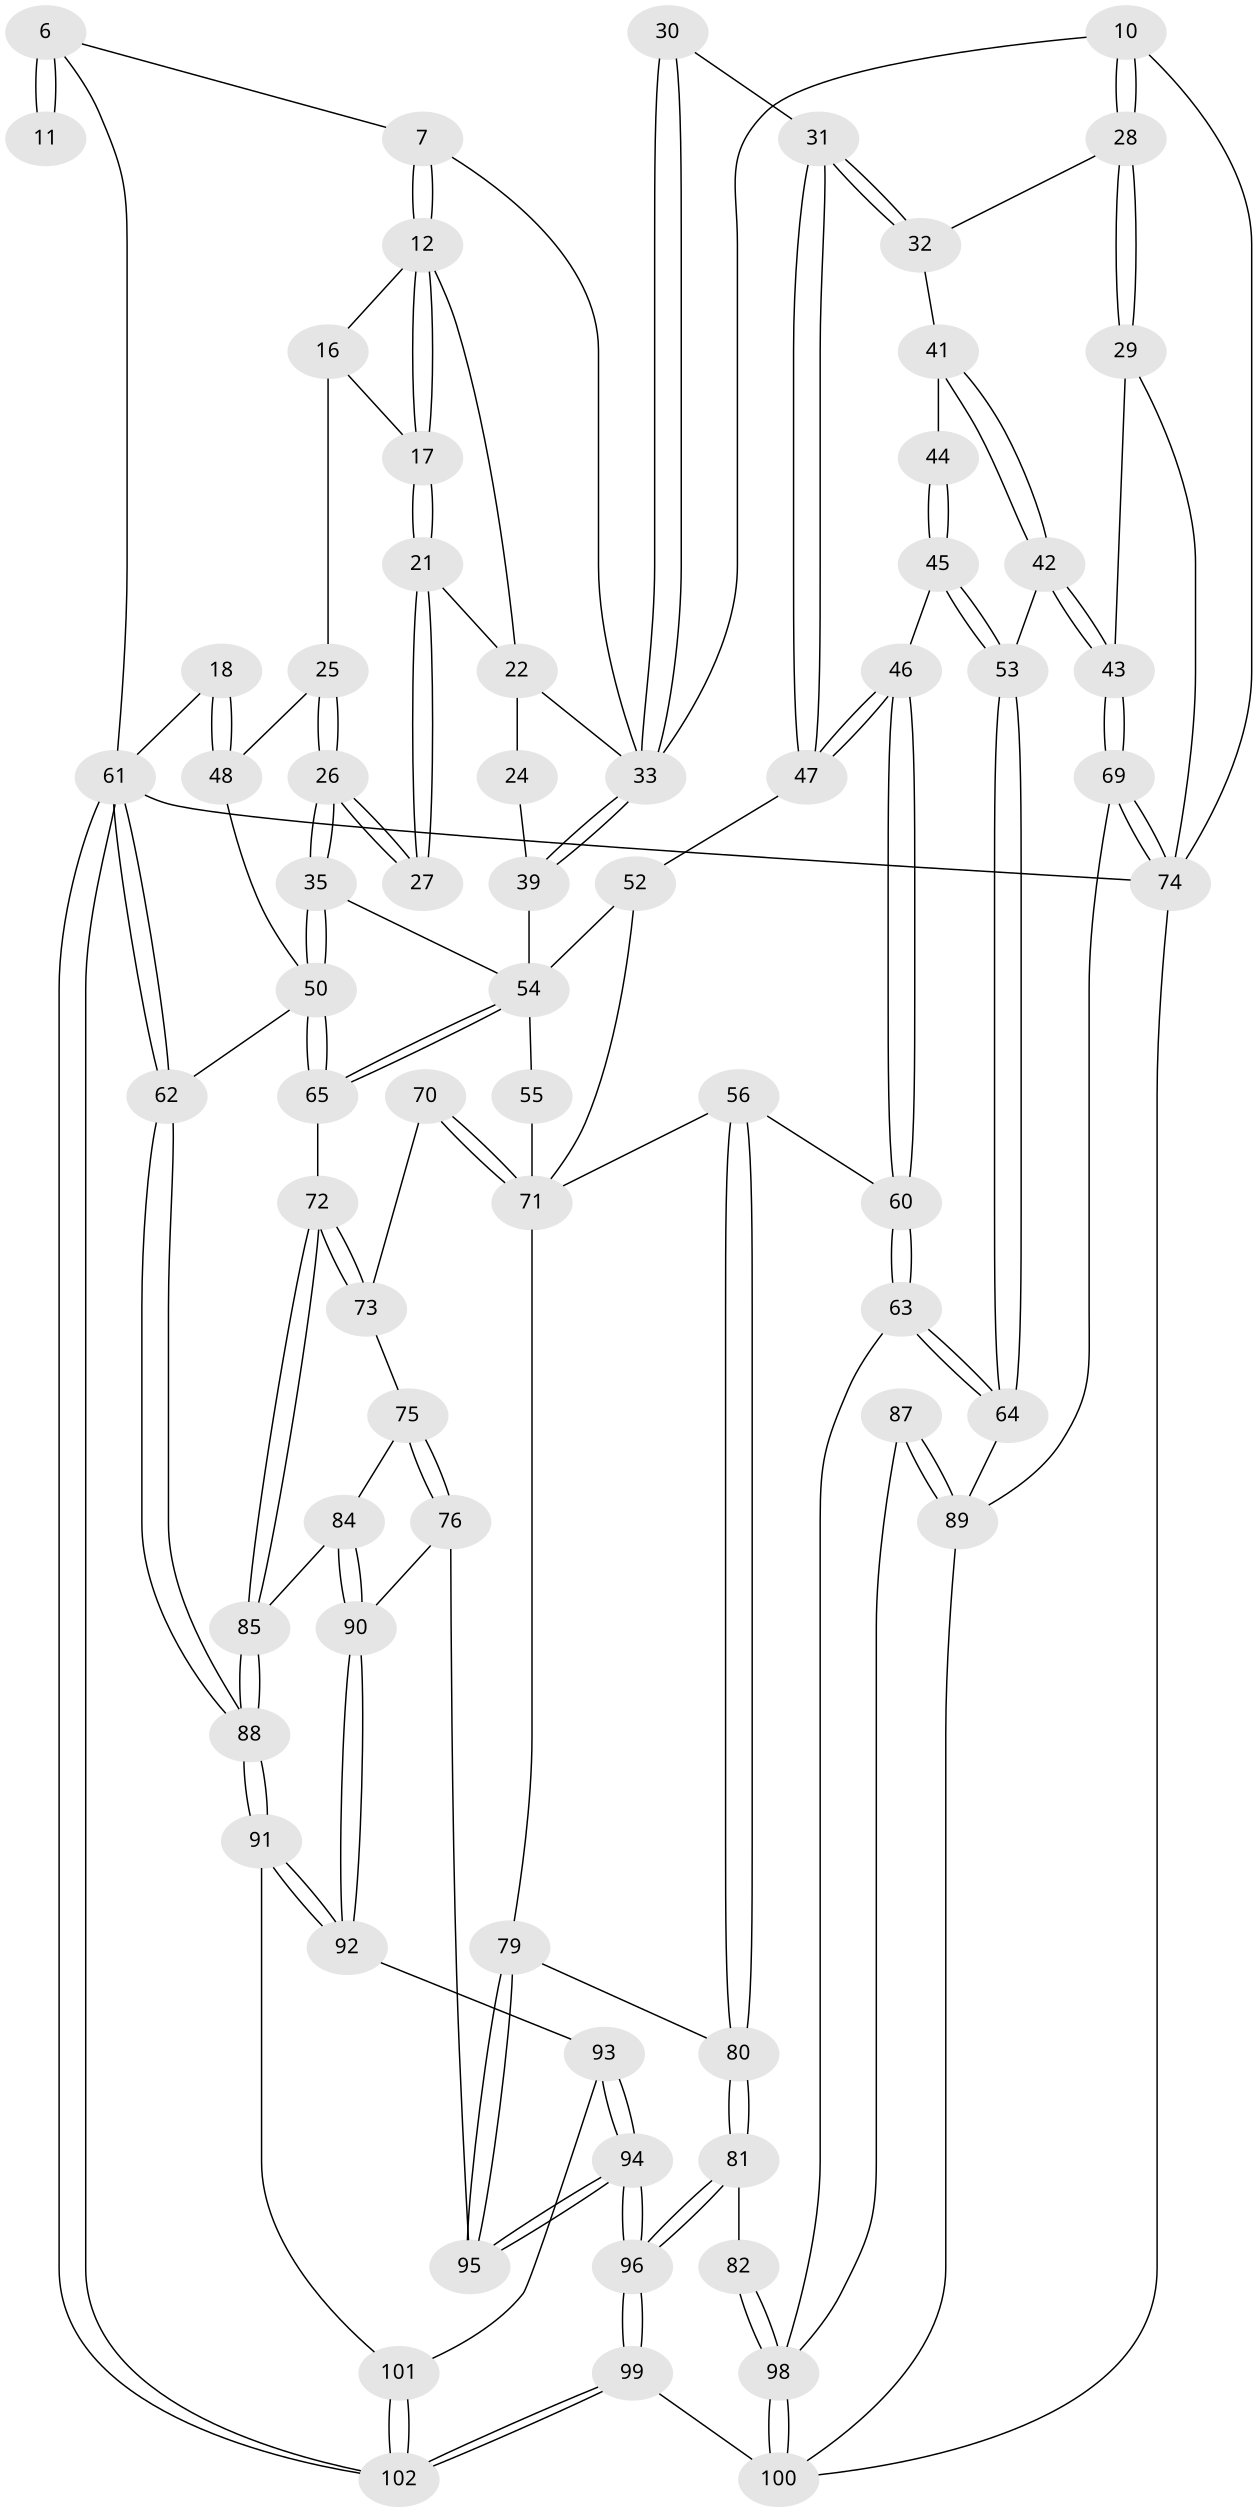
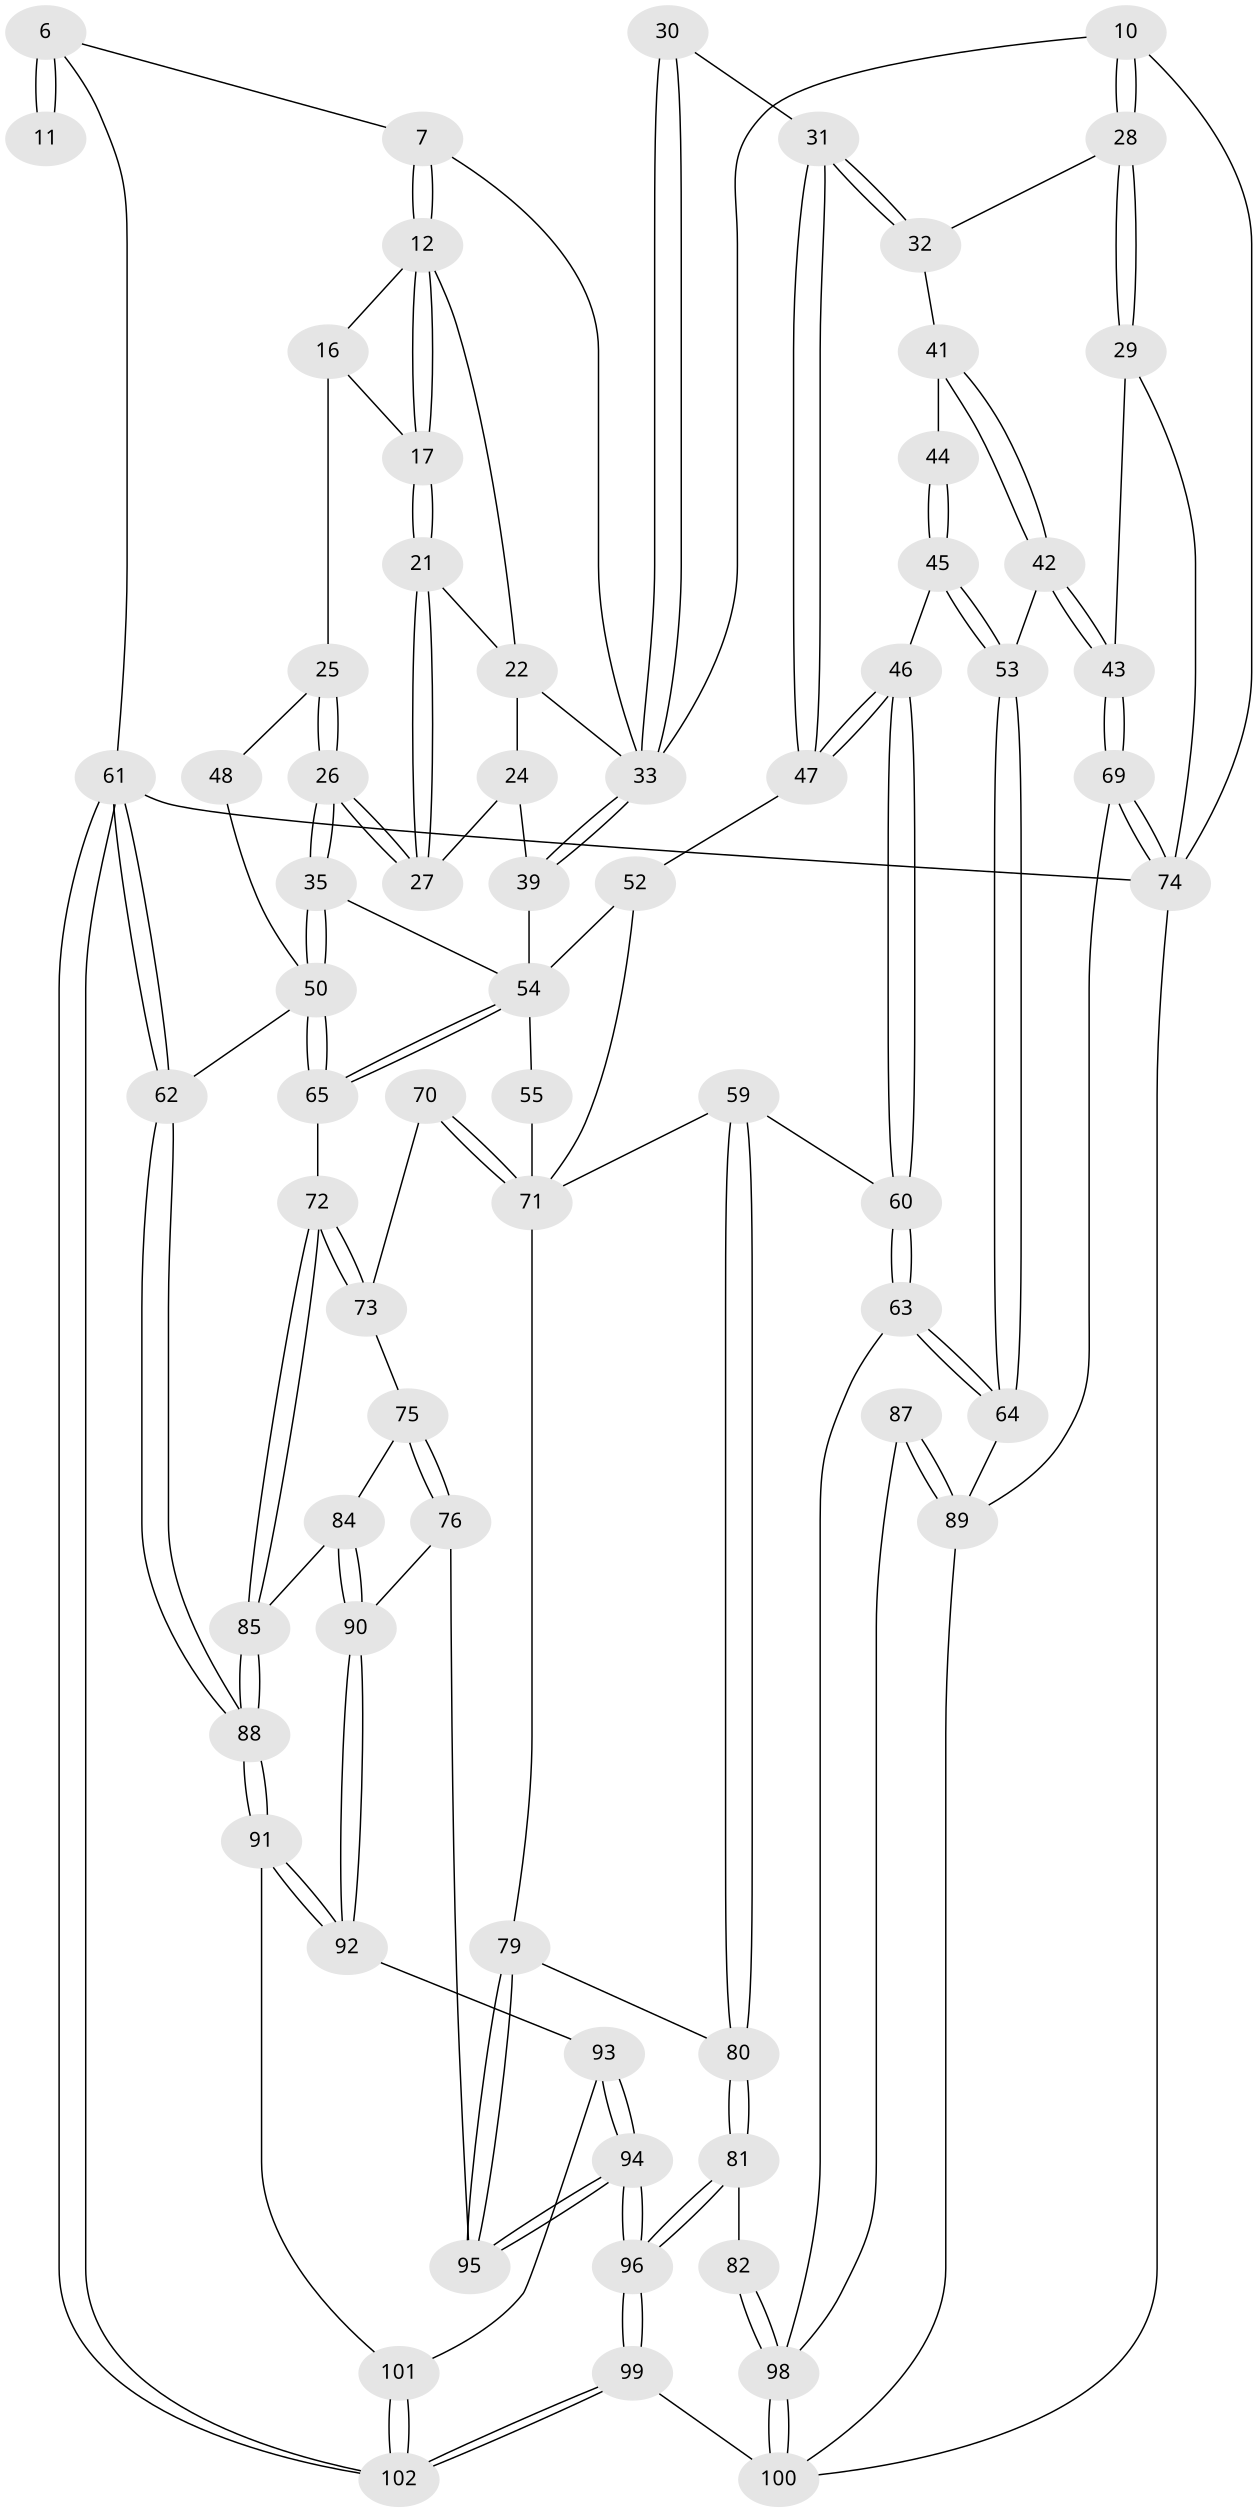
(222, 671) -> none
none -> (473, 828)
(739, 1097) -> (739, 1097)
